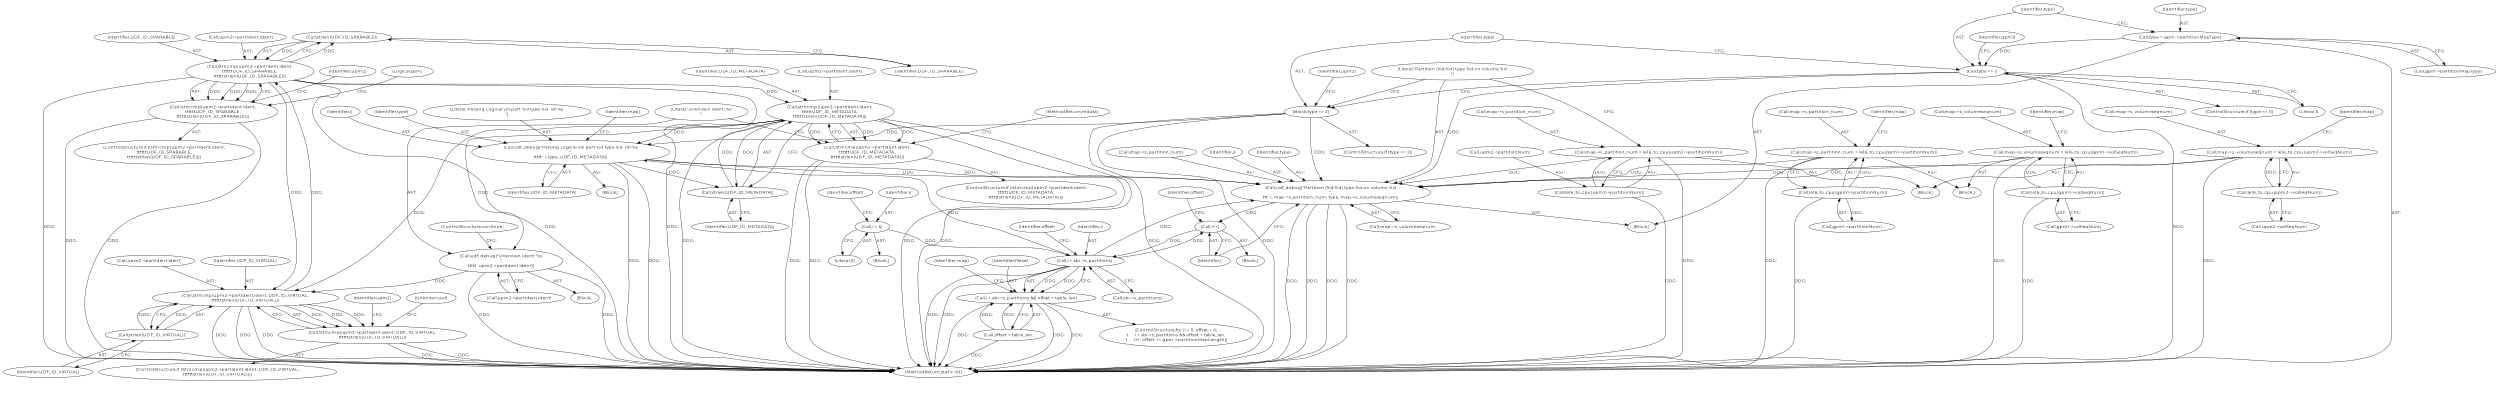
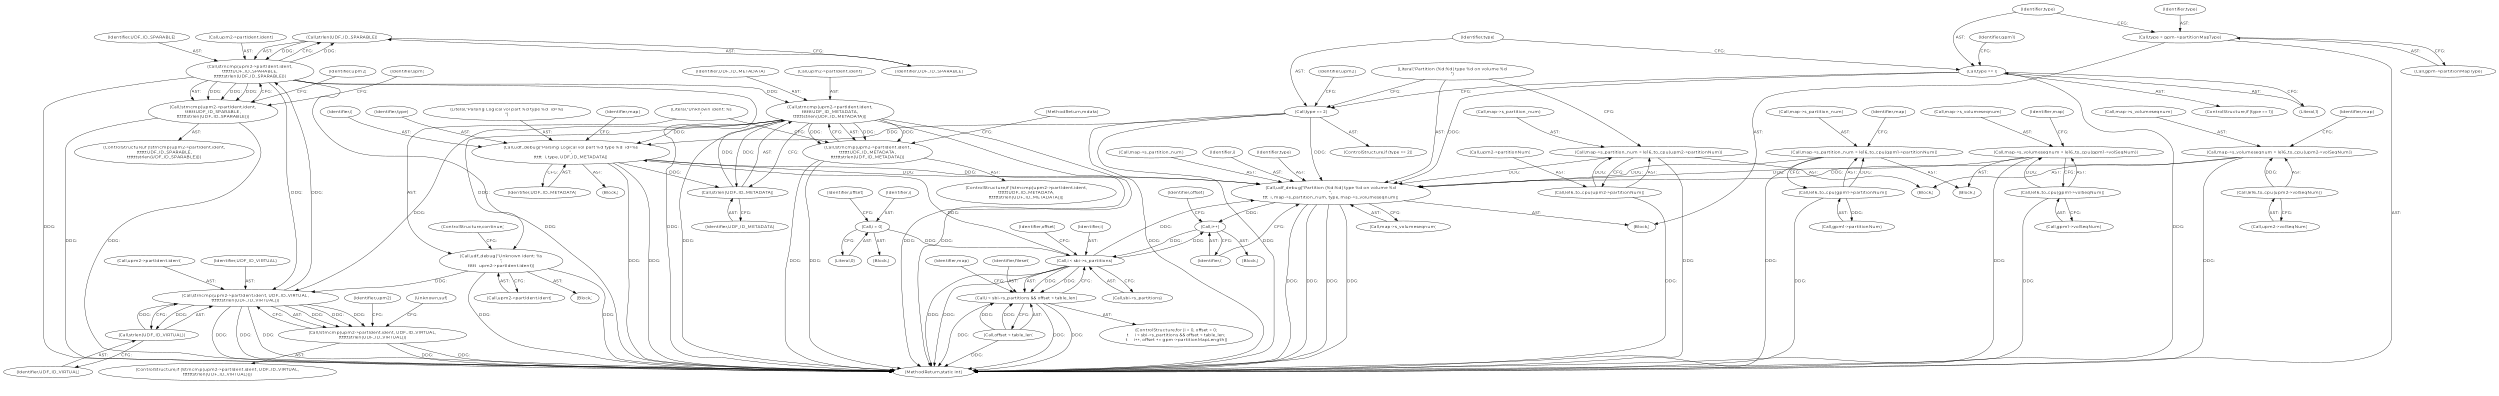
(2052, 42) -> none
(407, 71) -> (407, 71)
(1311, 112) -> (1311, 112)
(2280, 171) -> none
(872, 227) -> (872, 227)
